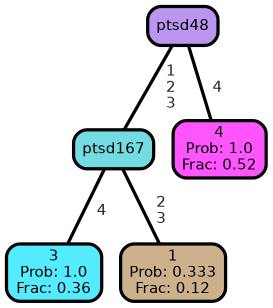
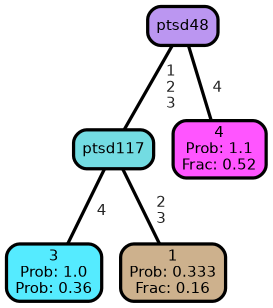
(114, 149) -> (114, 149)
(220, 149) -> (220, 149)
(54, 273) -> (54, 273)
(173, 273) -> (173, 273)
